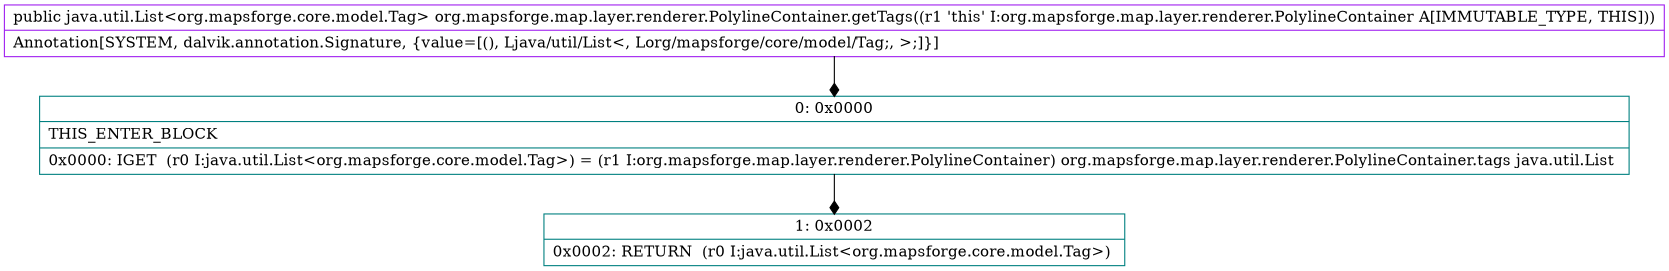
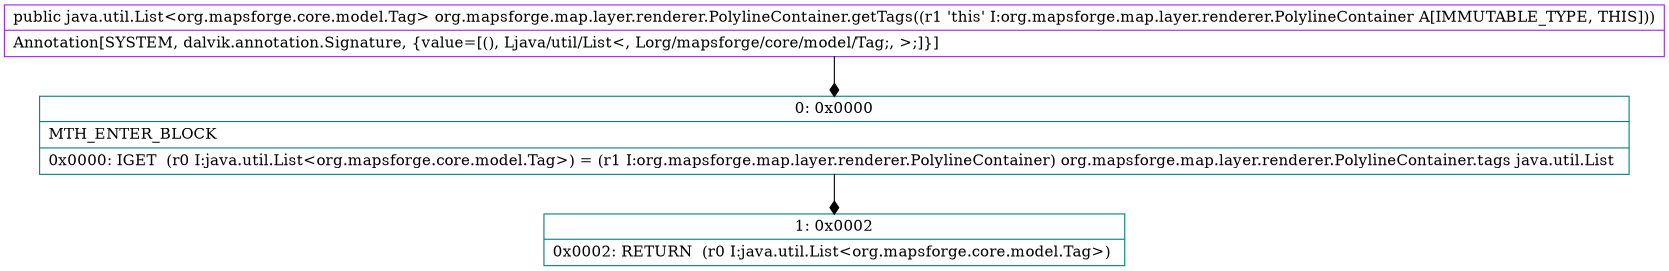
(133, 134) -> (133, 134)
